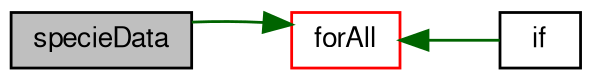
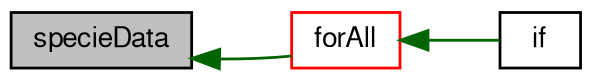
(228, 22) -> (256, 58)
